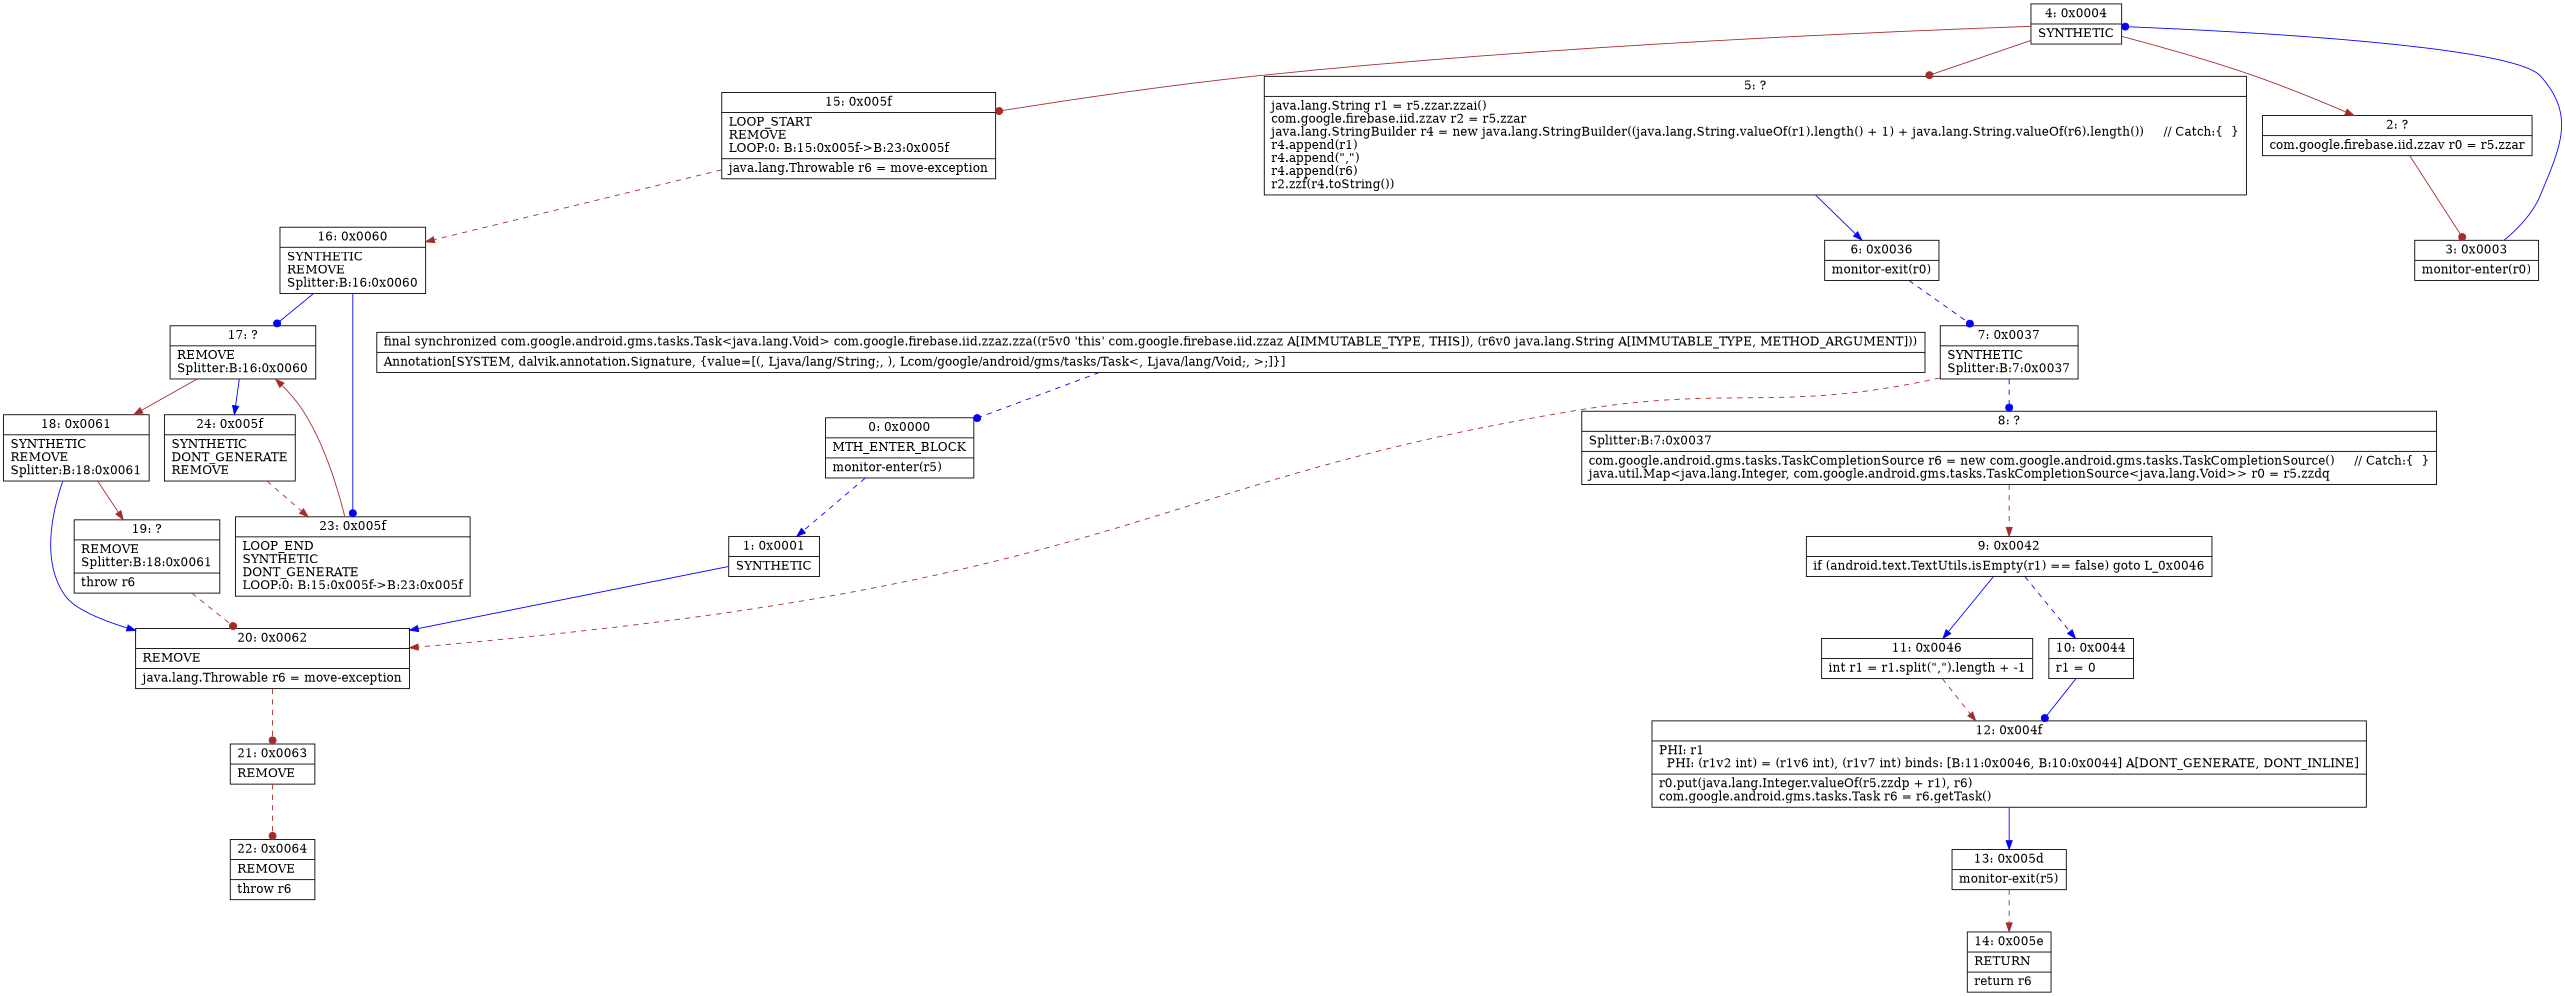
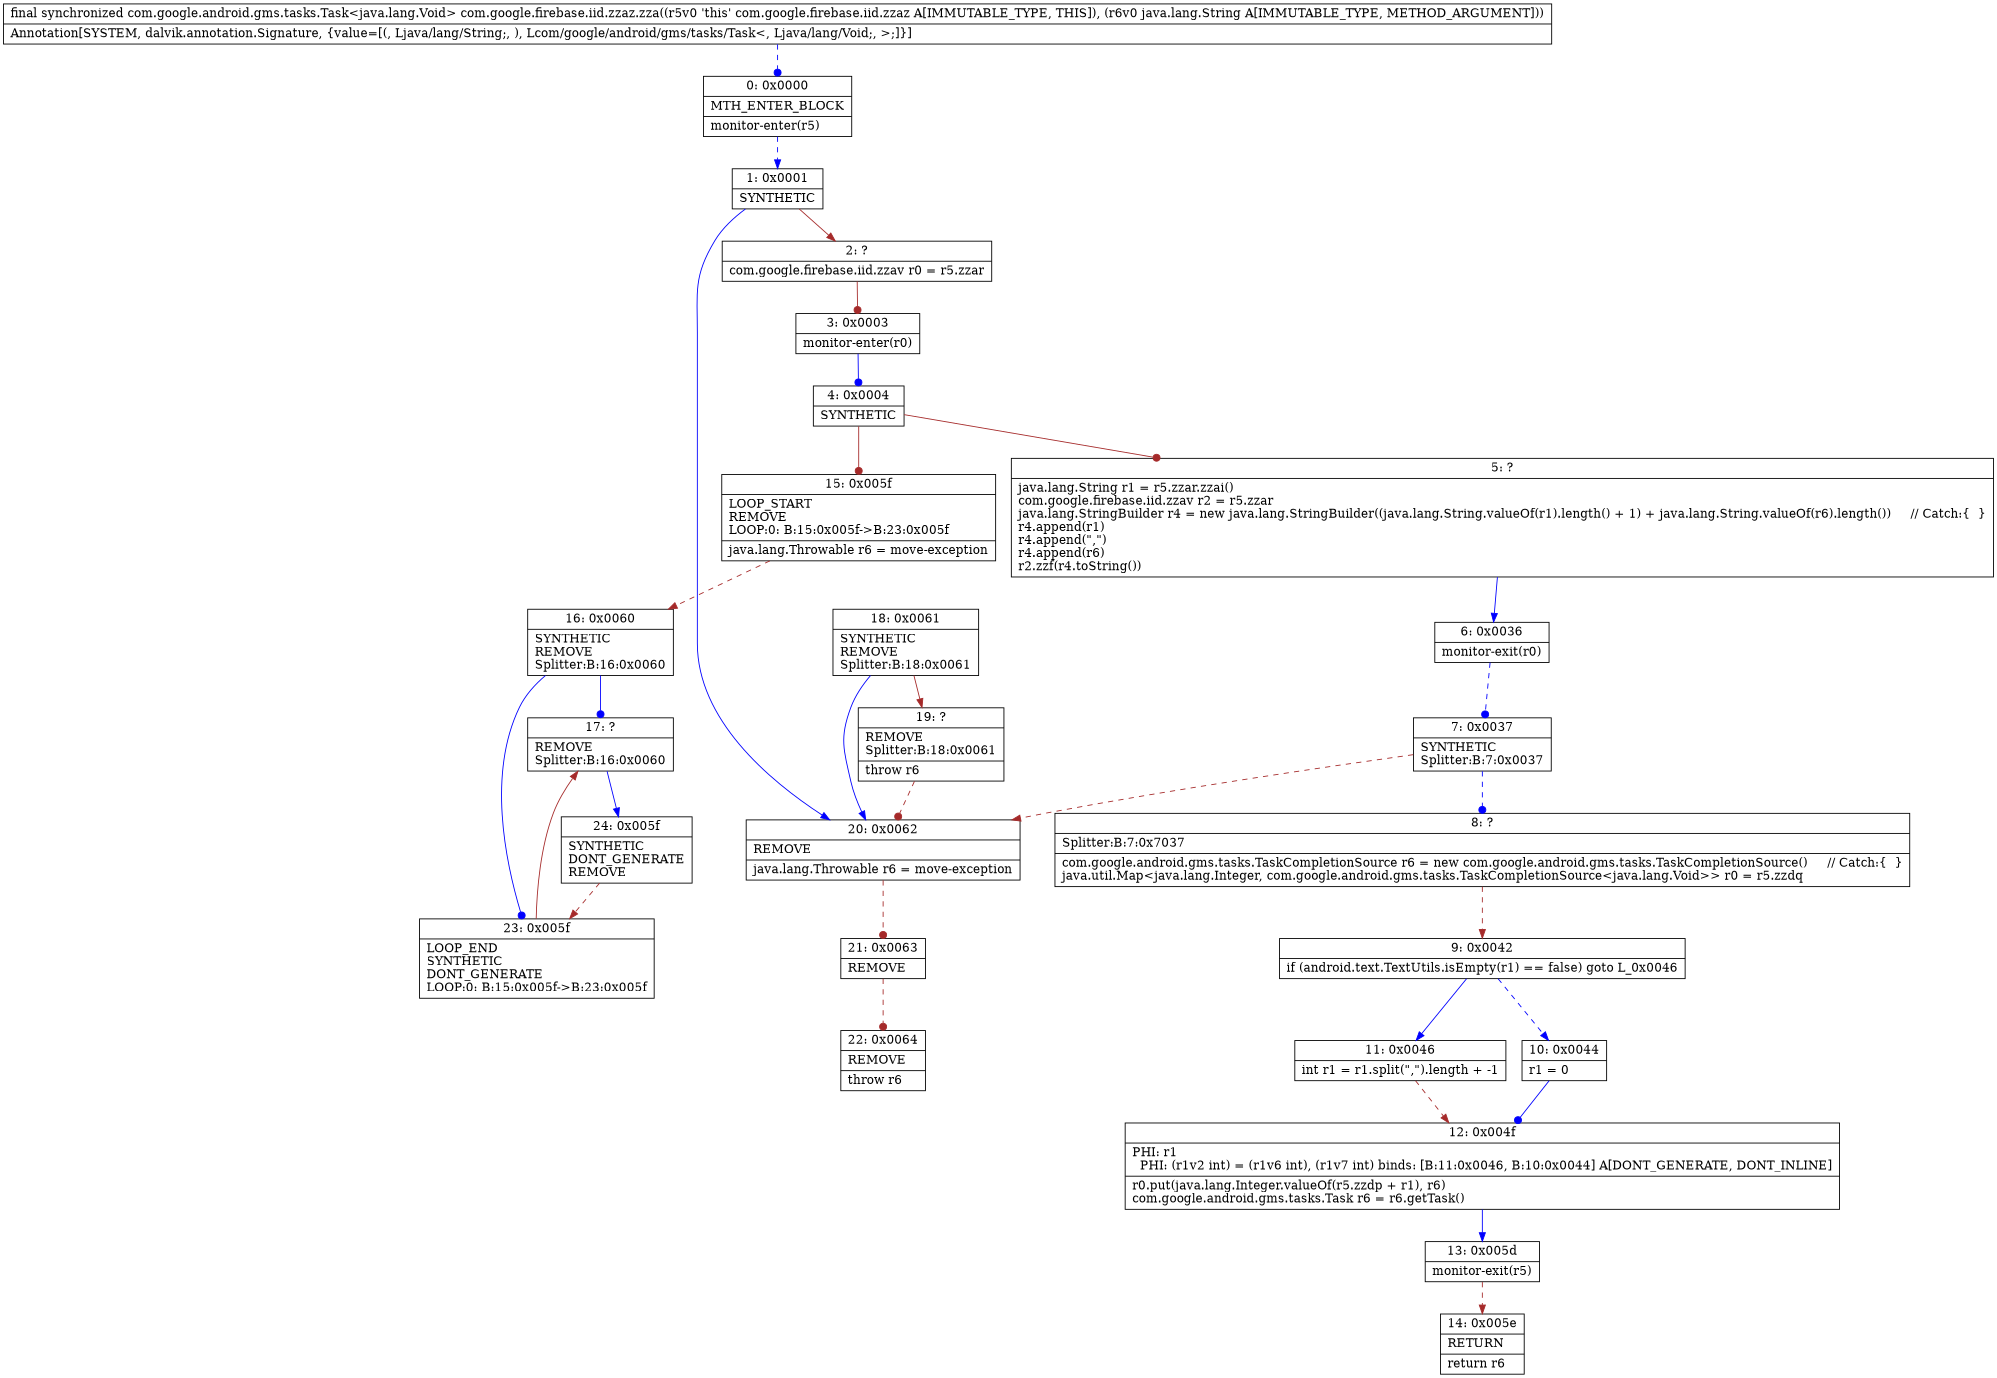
(2235, 70) -> (814, 222)
(169, 395) -> none
(1651, 441) -> (1124, 843)
